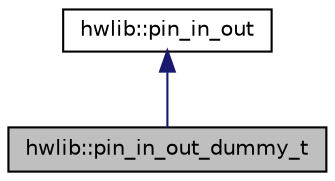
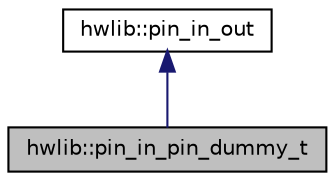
(167, 149) -> (167, 149)
